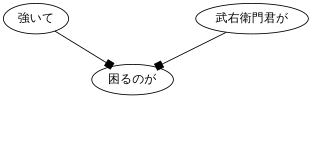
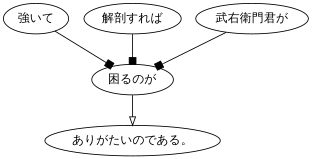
none -> (133, 19)
none -> (133, 141)
